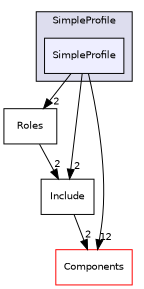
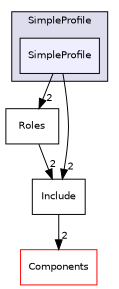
(102, 156) -> none
